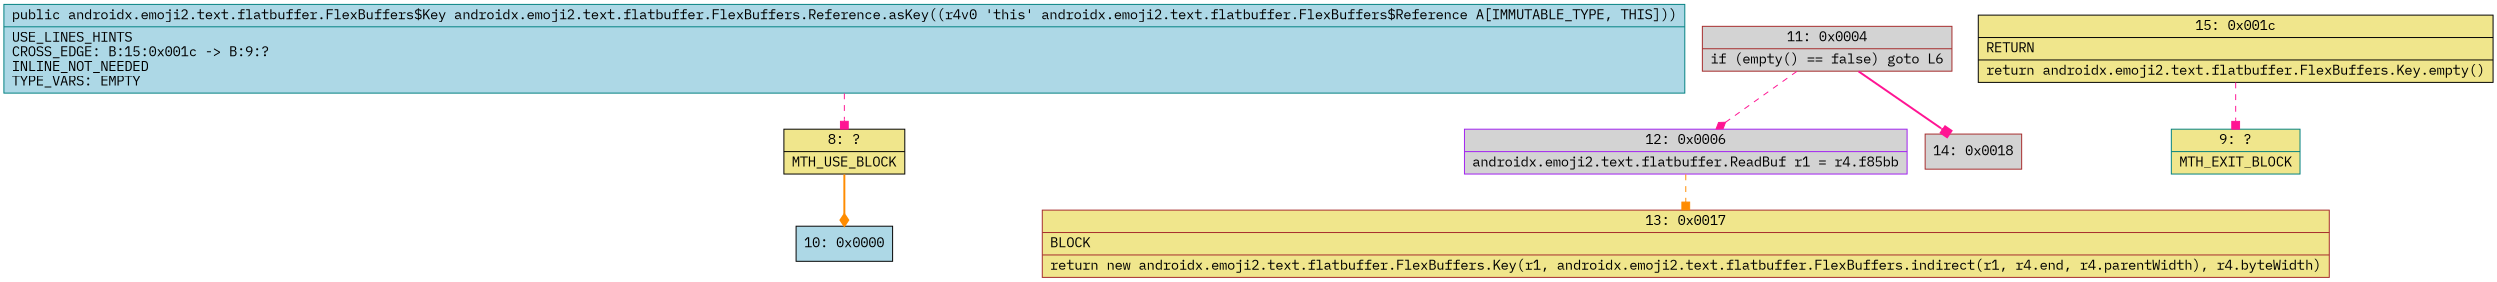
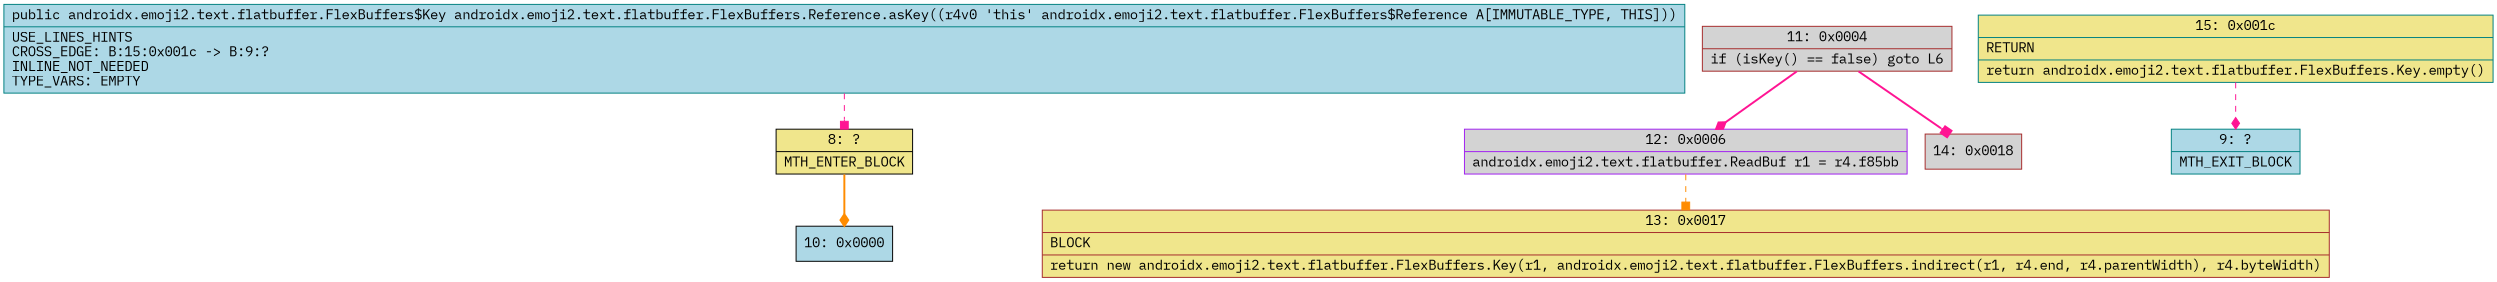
(2236, 49) -> (2236, 49)
(1827, 59) -> (1827, 59)
(1761, 97) -> (1761, 97)
(2236, 101) -> (2236, 100)
(2236, 152) -> (2236, 152)
(844, 162) -> (844, 162)
